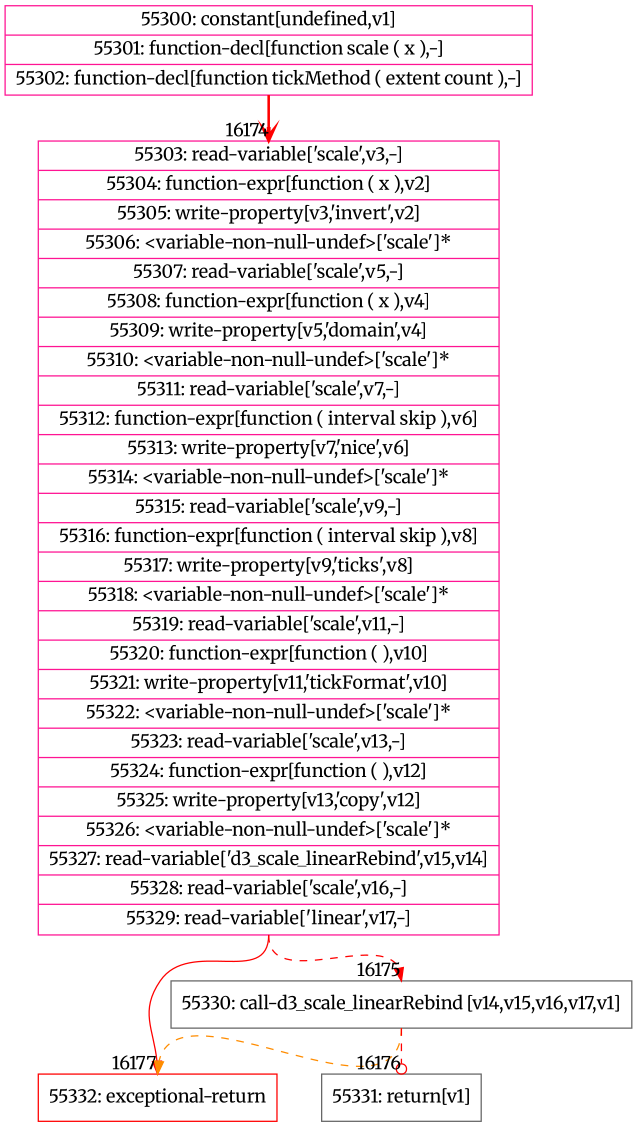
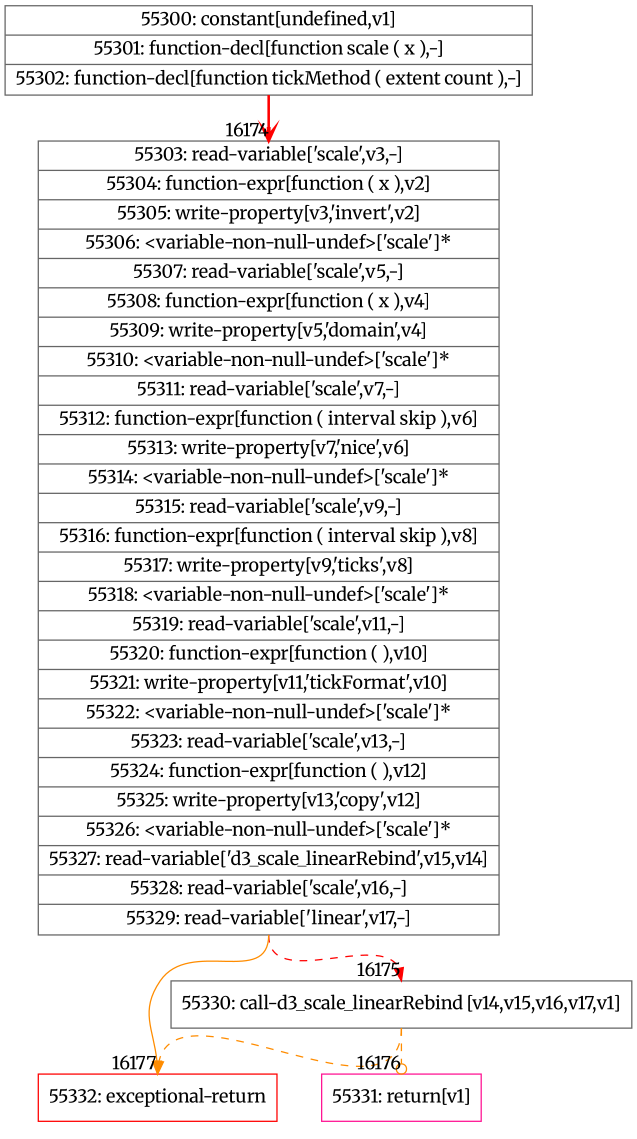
(269, 50) -> (269, 50)
(269, 538) -> (269, 538)
(178, 967) -> (178, 967)
(401, 1052) -> (401, 1052)
(401, 1098) -> (401, 1098)
